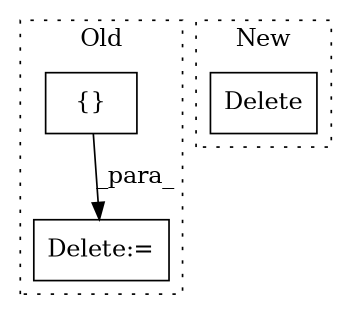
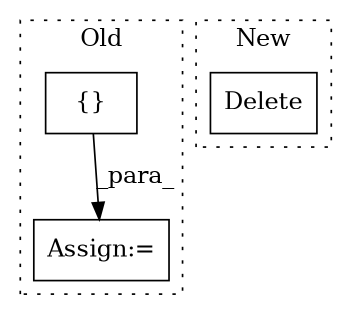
(101, 250) -> (101, 250)
